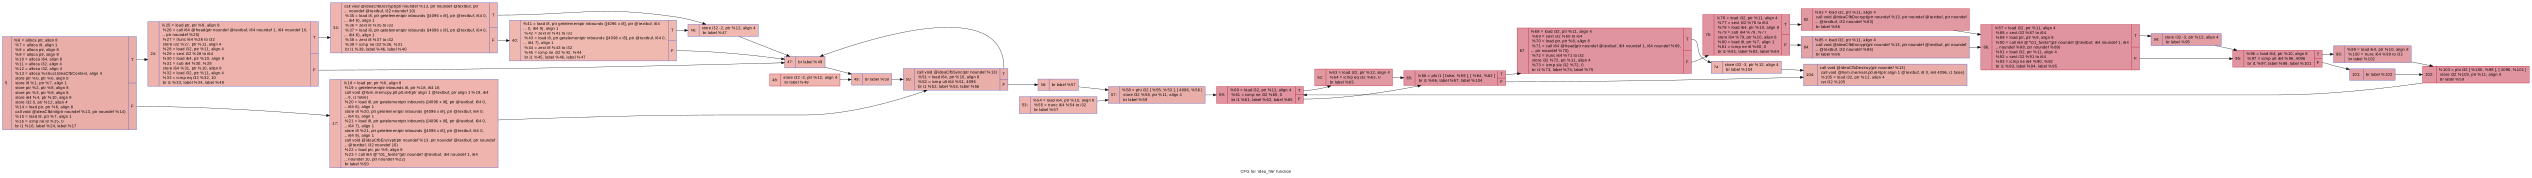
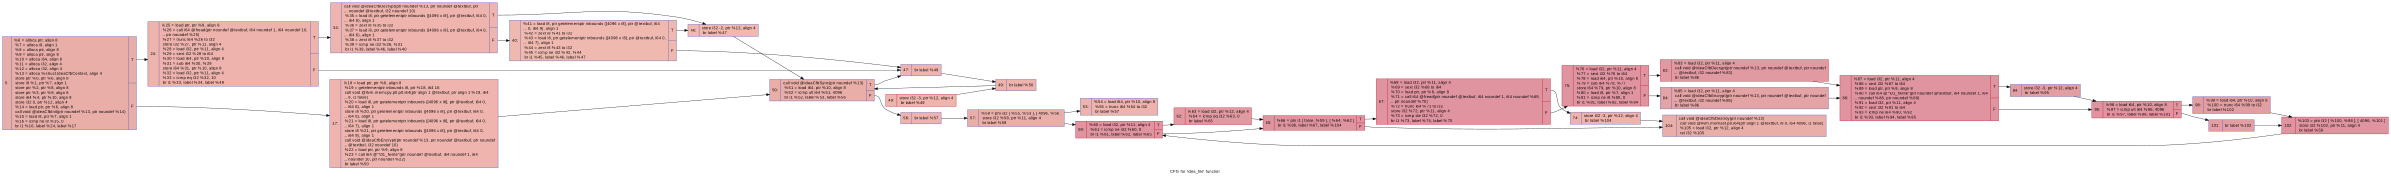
(763, 46) -> (767, 57)
(1101, 101) -> (1071, 112)
